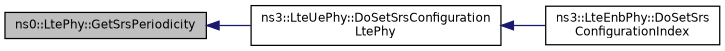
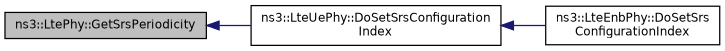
(106, 25) -> (106, 25)
(376, 25) -> (376, 25)
